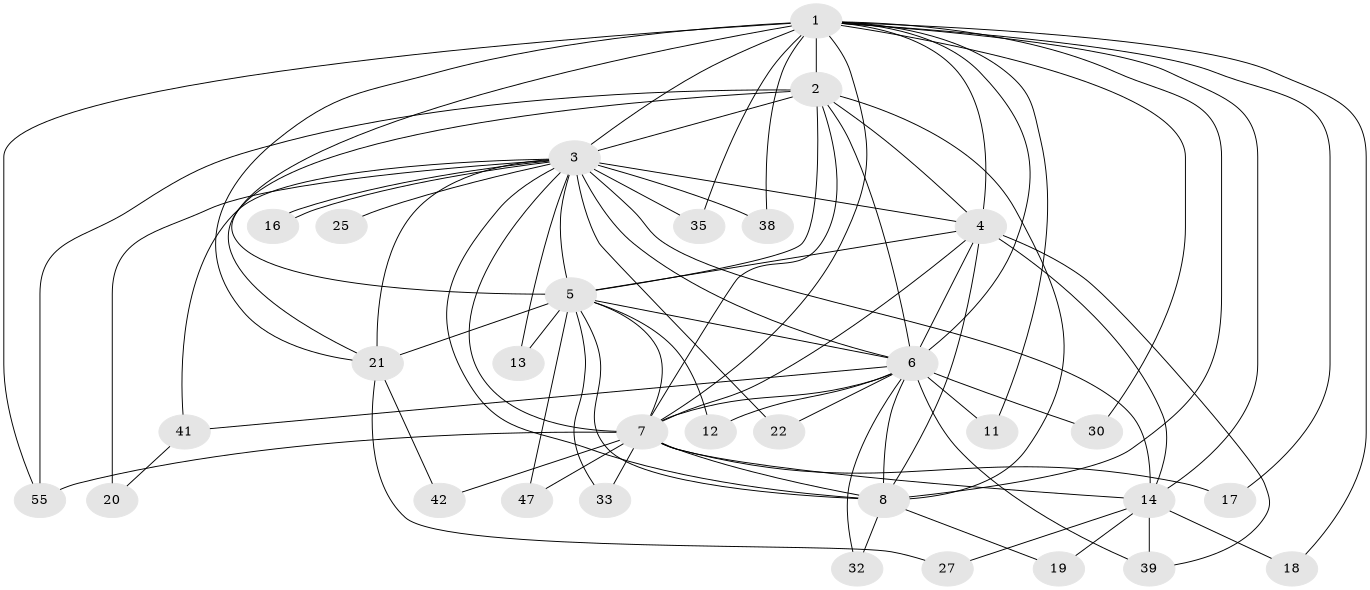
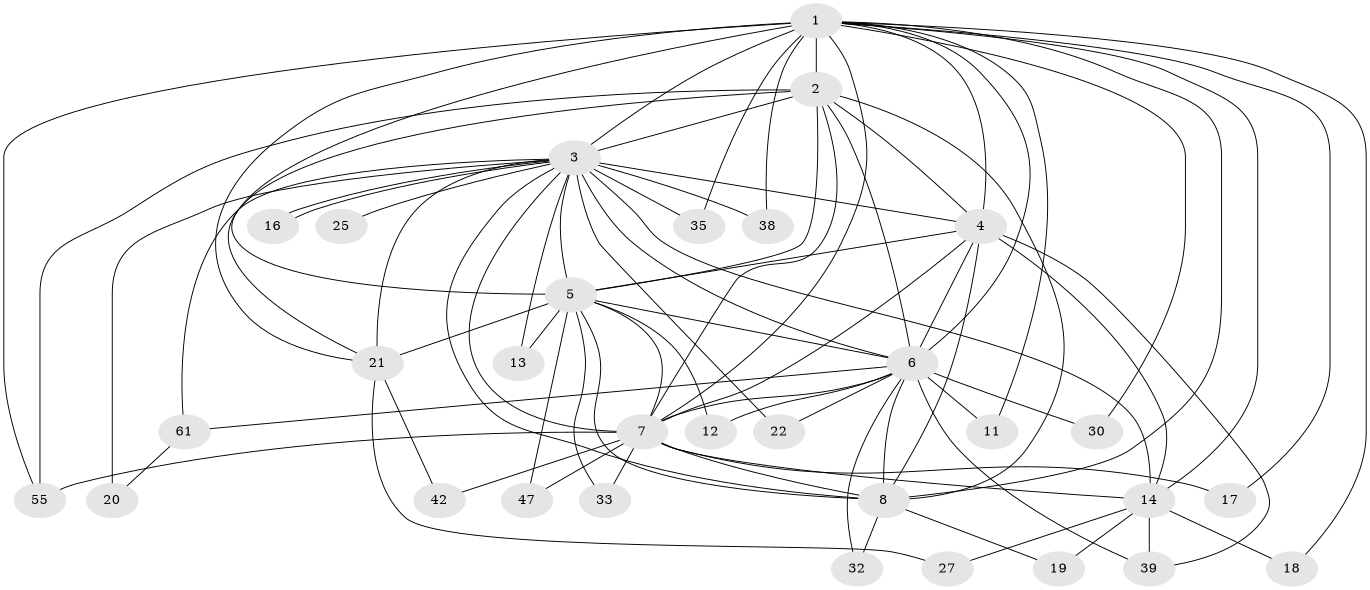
(185, 432) -> (185, 432)
